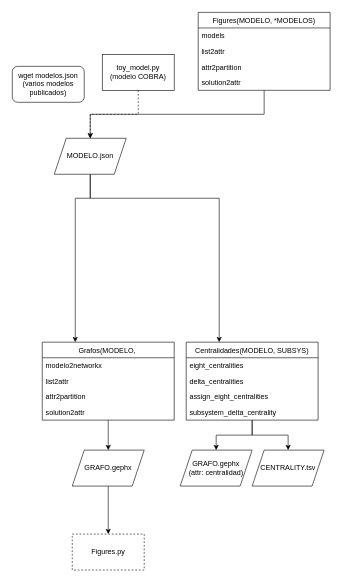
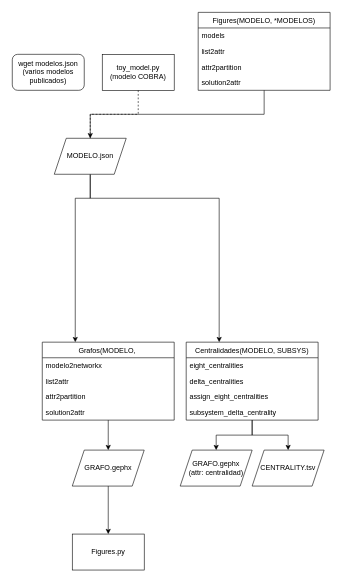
(48, 84) -> (48, 72)
(90, 136) -> (90, 136)
(108, 552) -> (108, 552)
